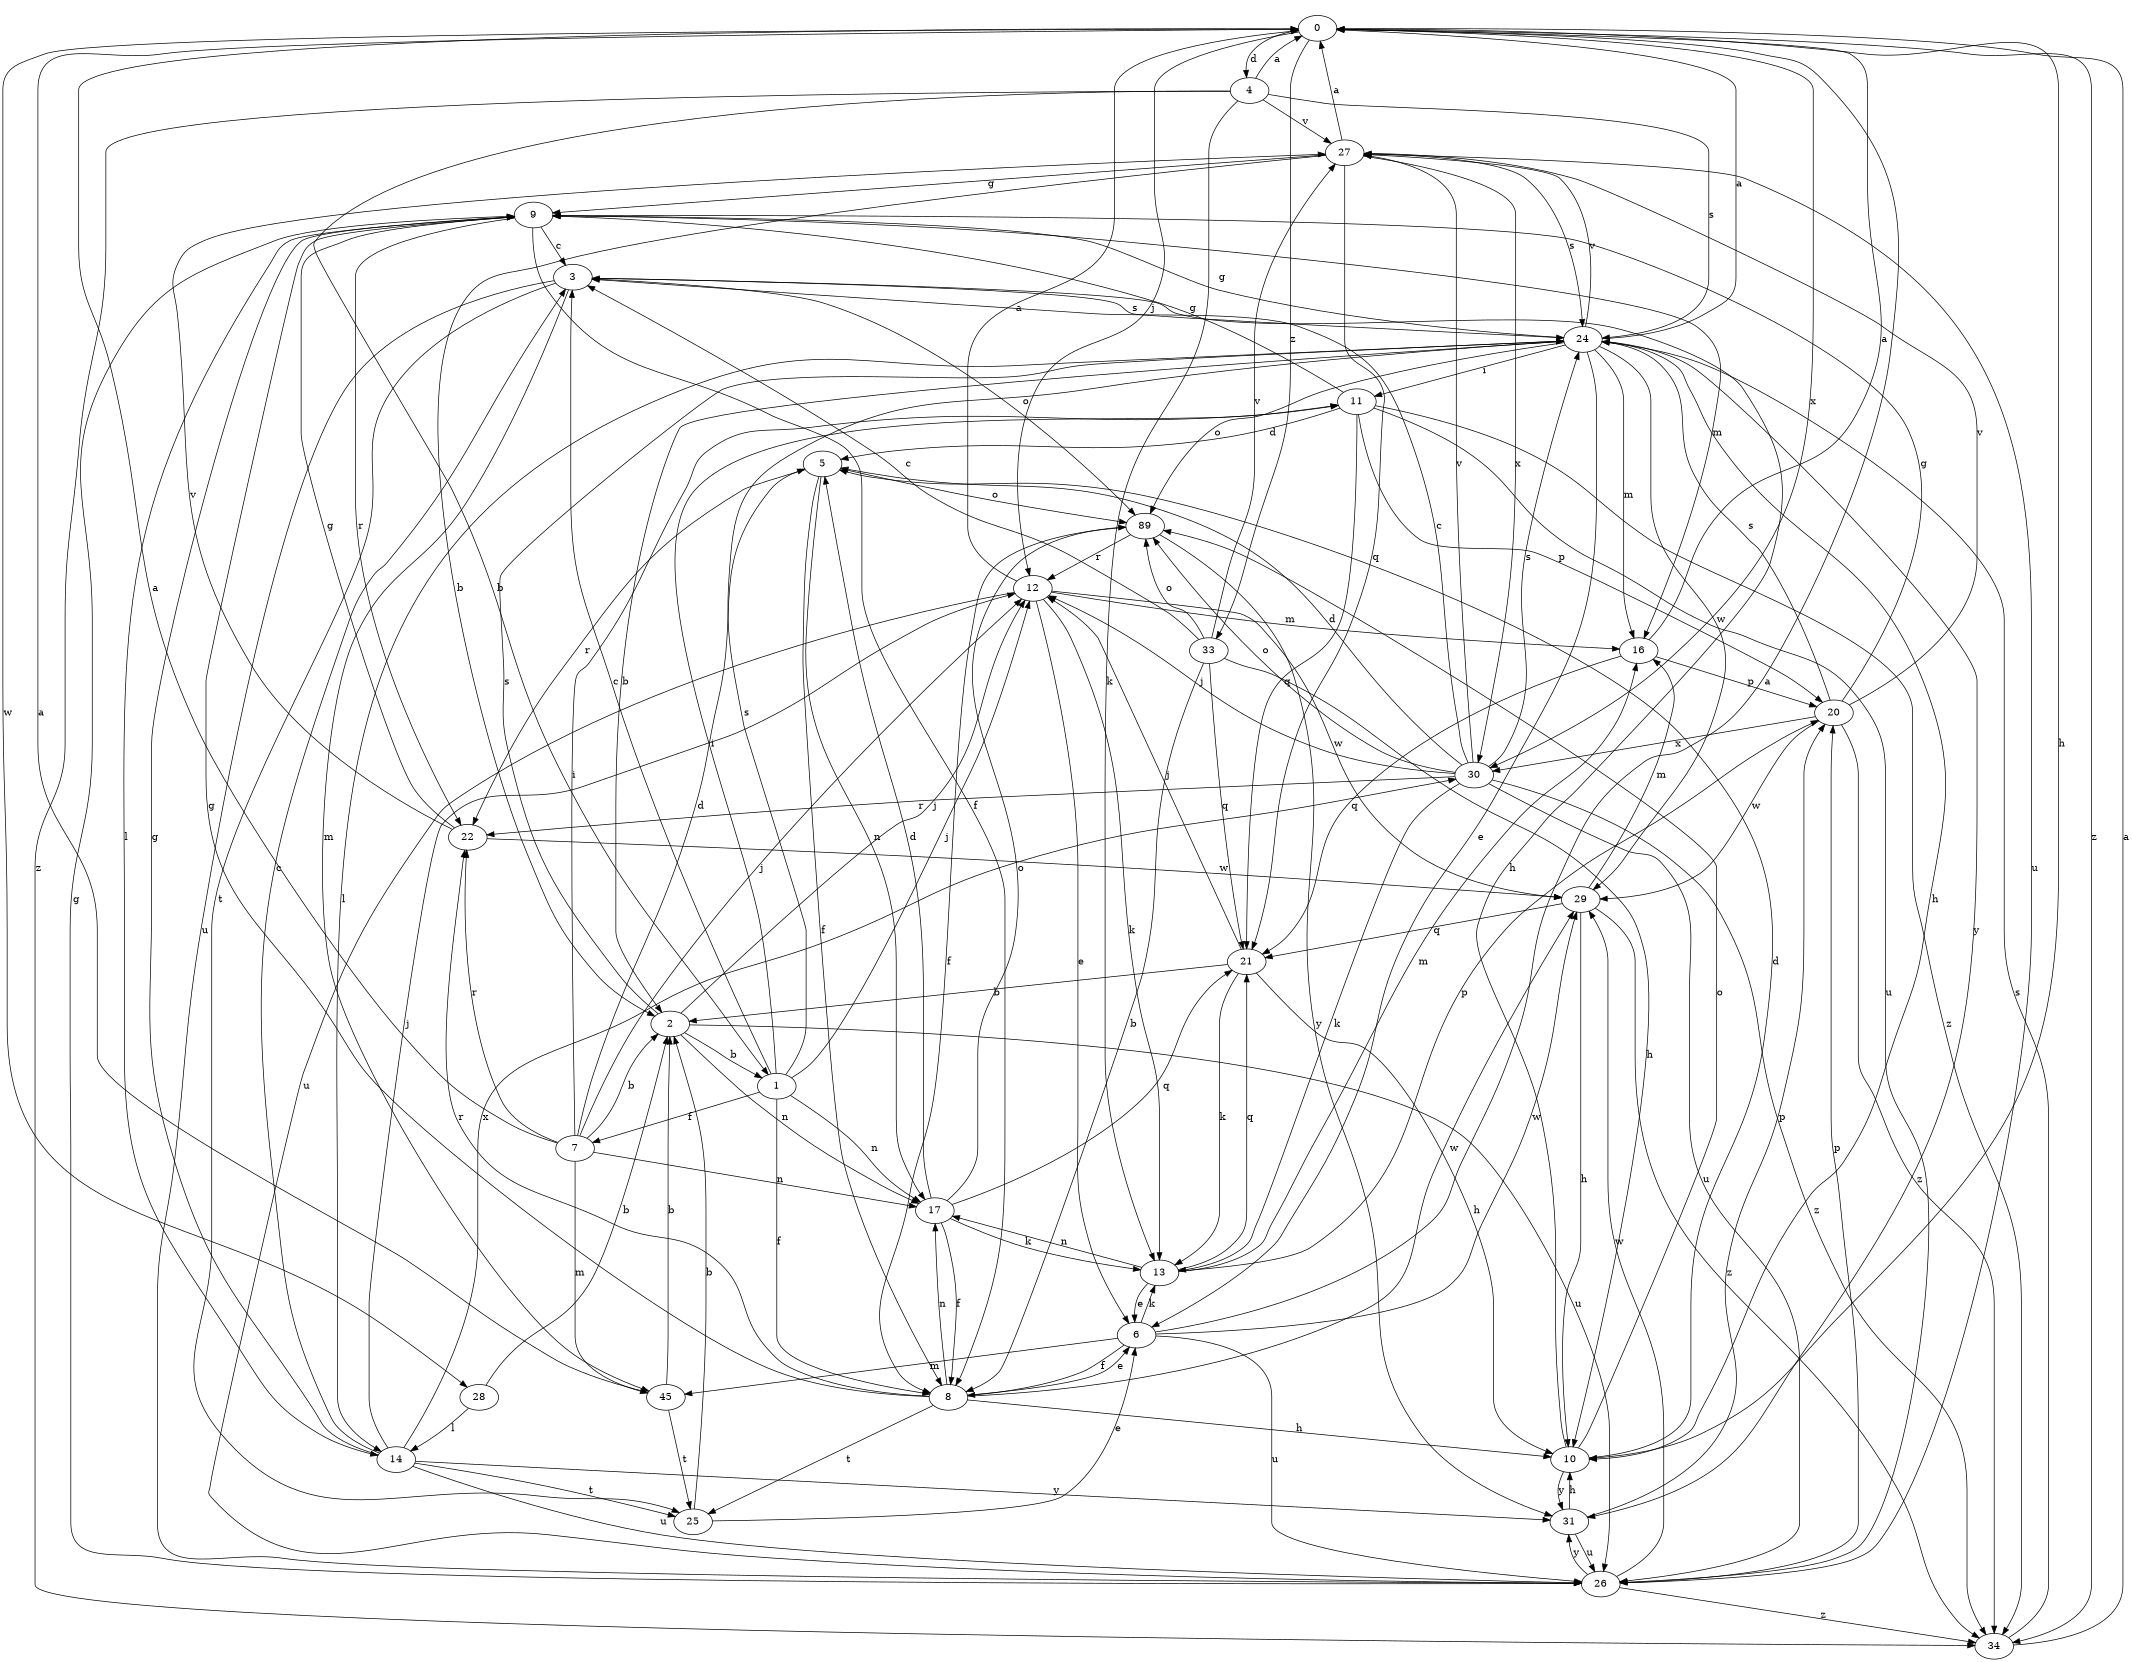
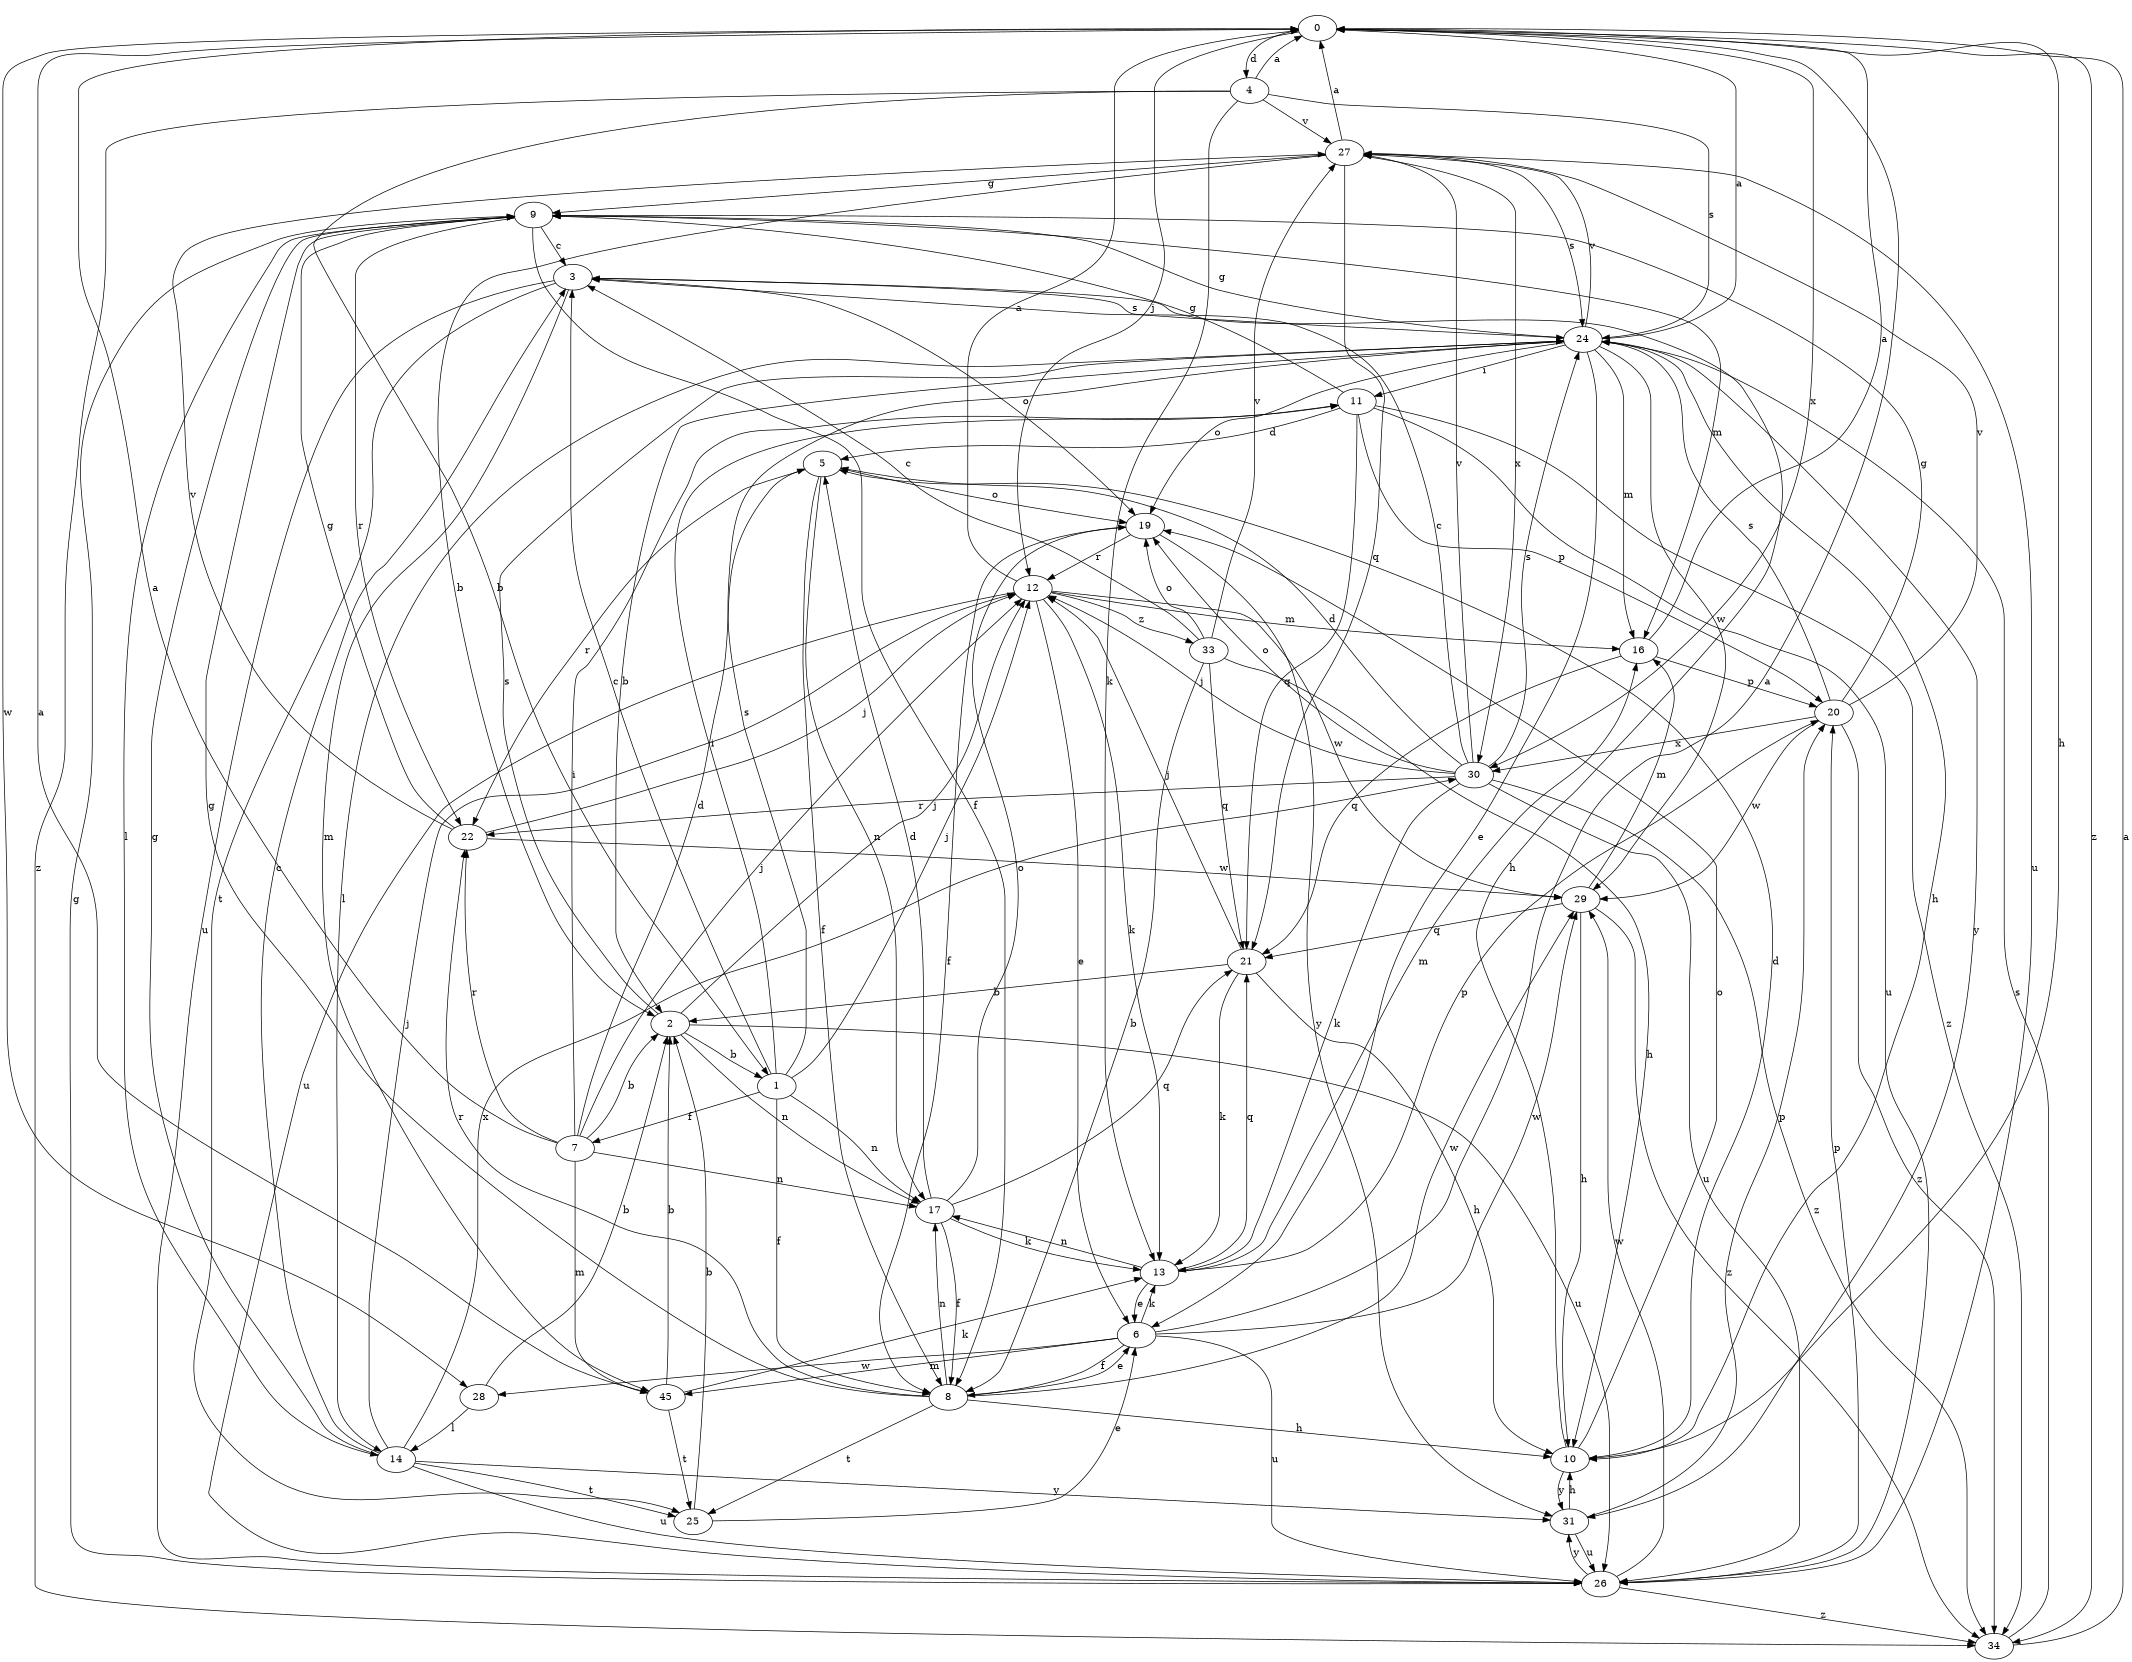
(1290, 340) -> (1120, 614)
(1145, 526) -> (1145, 526)
none -> (766, 753)
none -> (909, 1336)
none -> (827, 1364)
